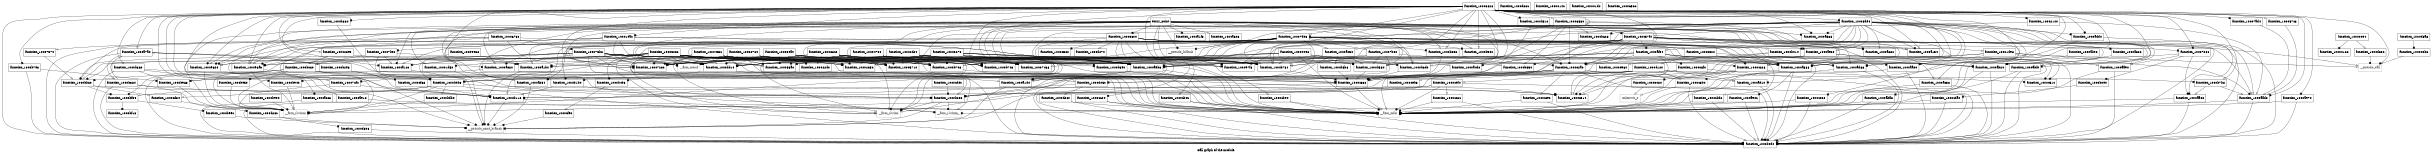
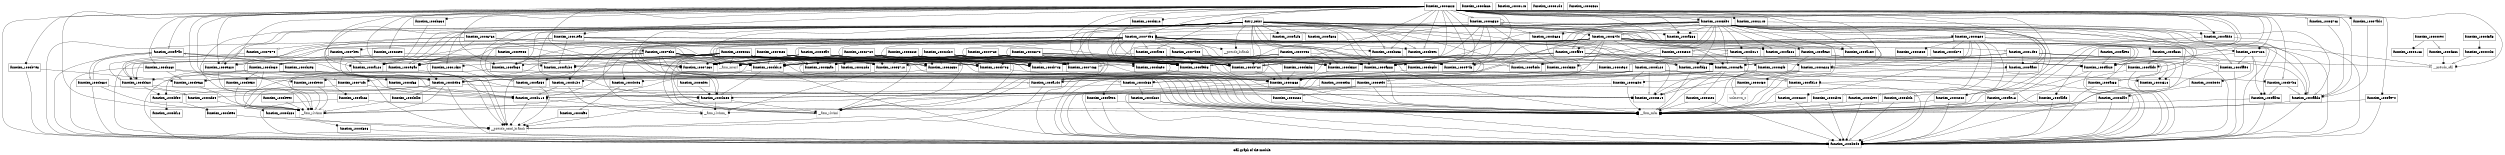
none -> (594, 9)
